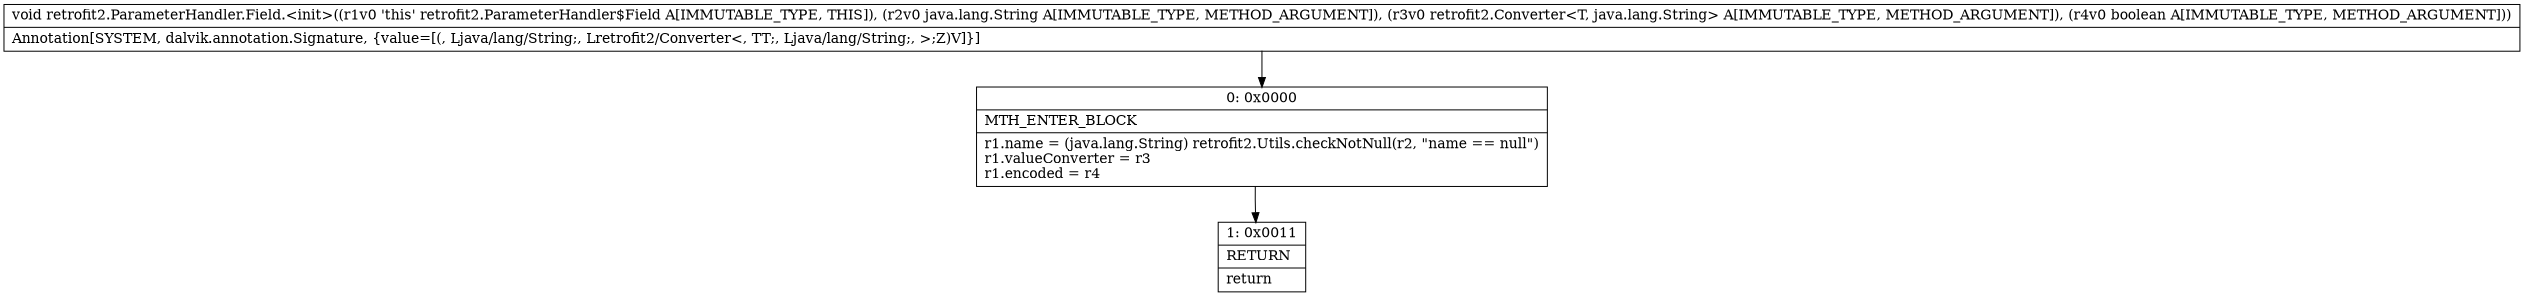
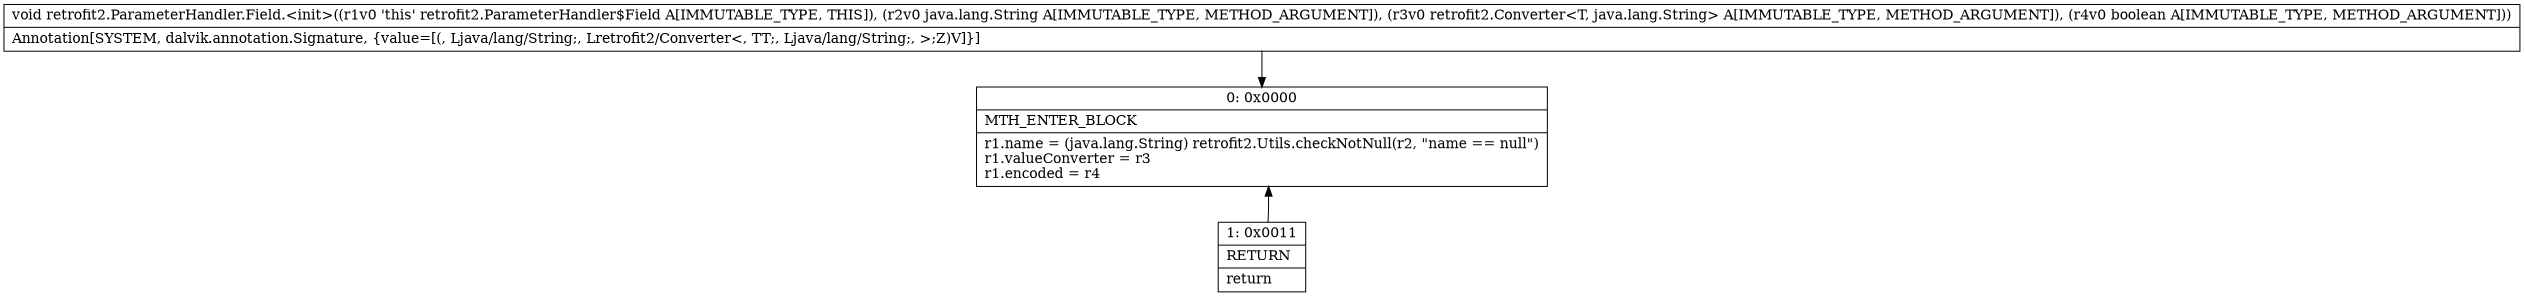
(1255, 199) -> (1269, 210)
